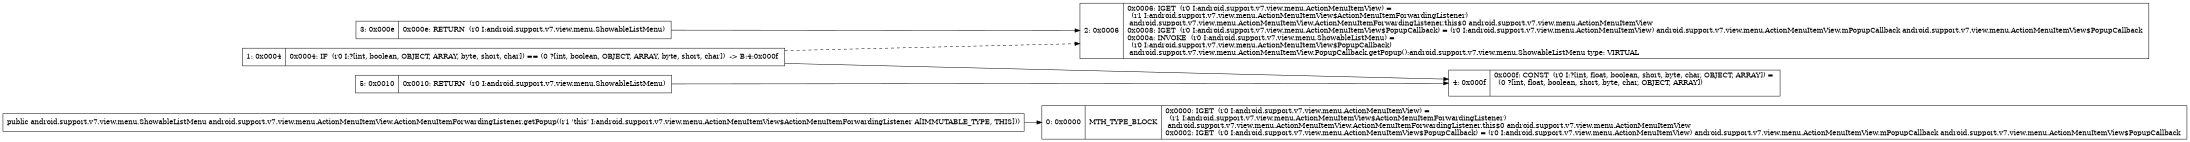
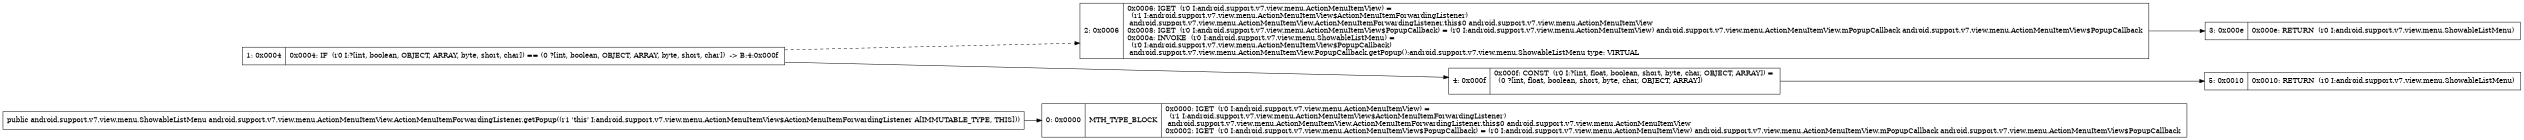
(873, 30) -> (2174, 31)
(1058, 84) -> (1990, 81)
